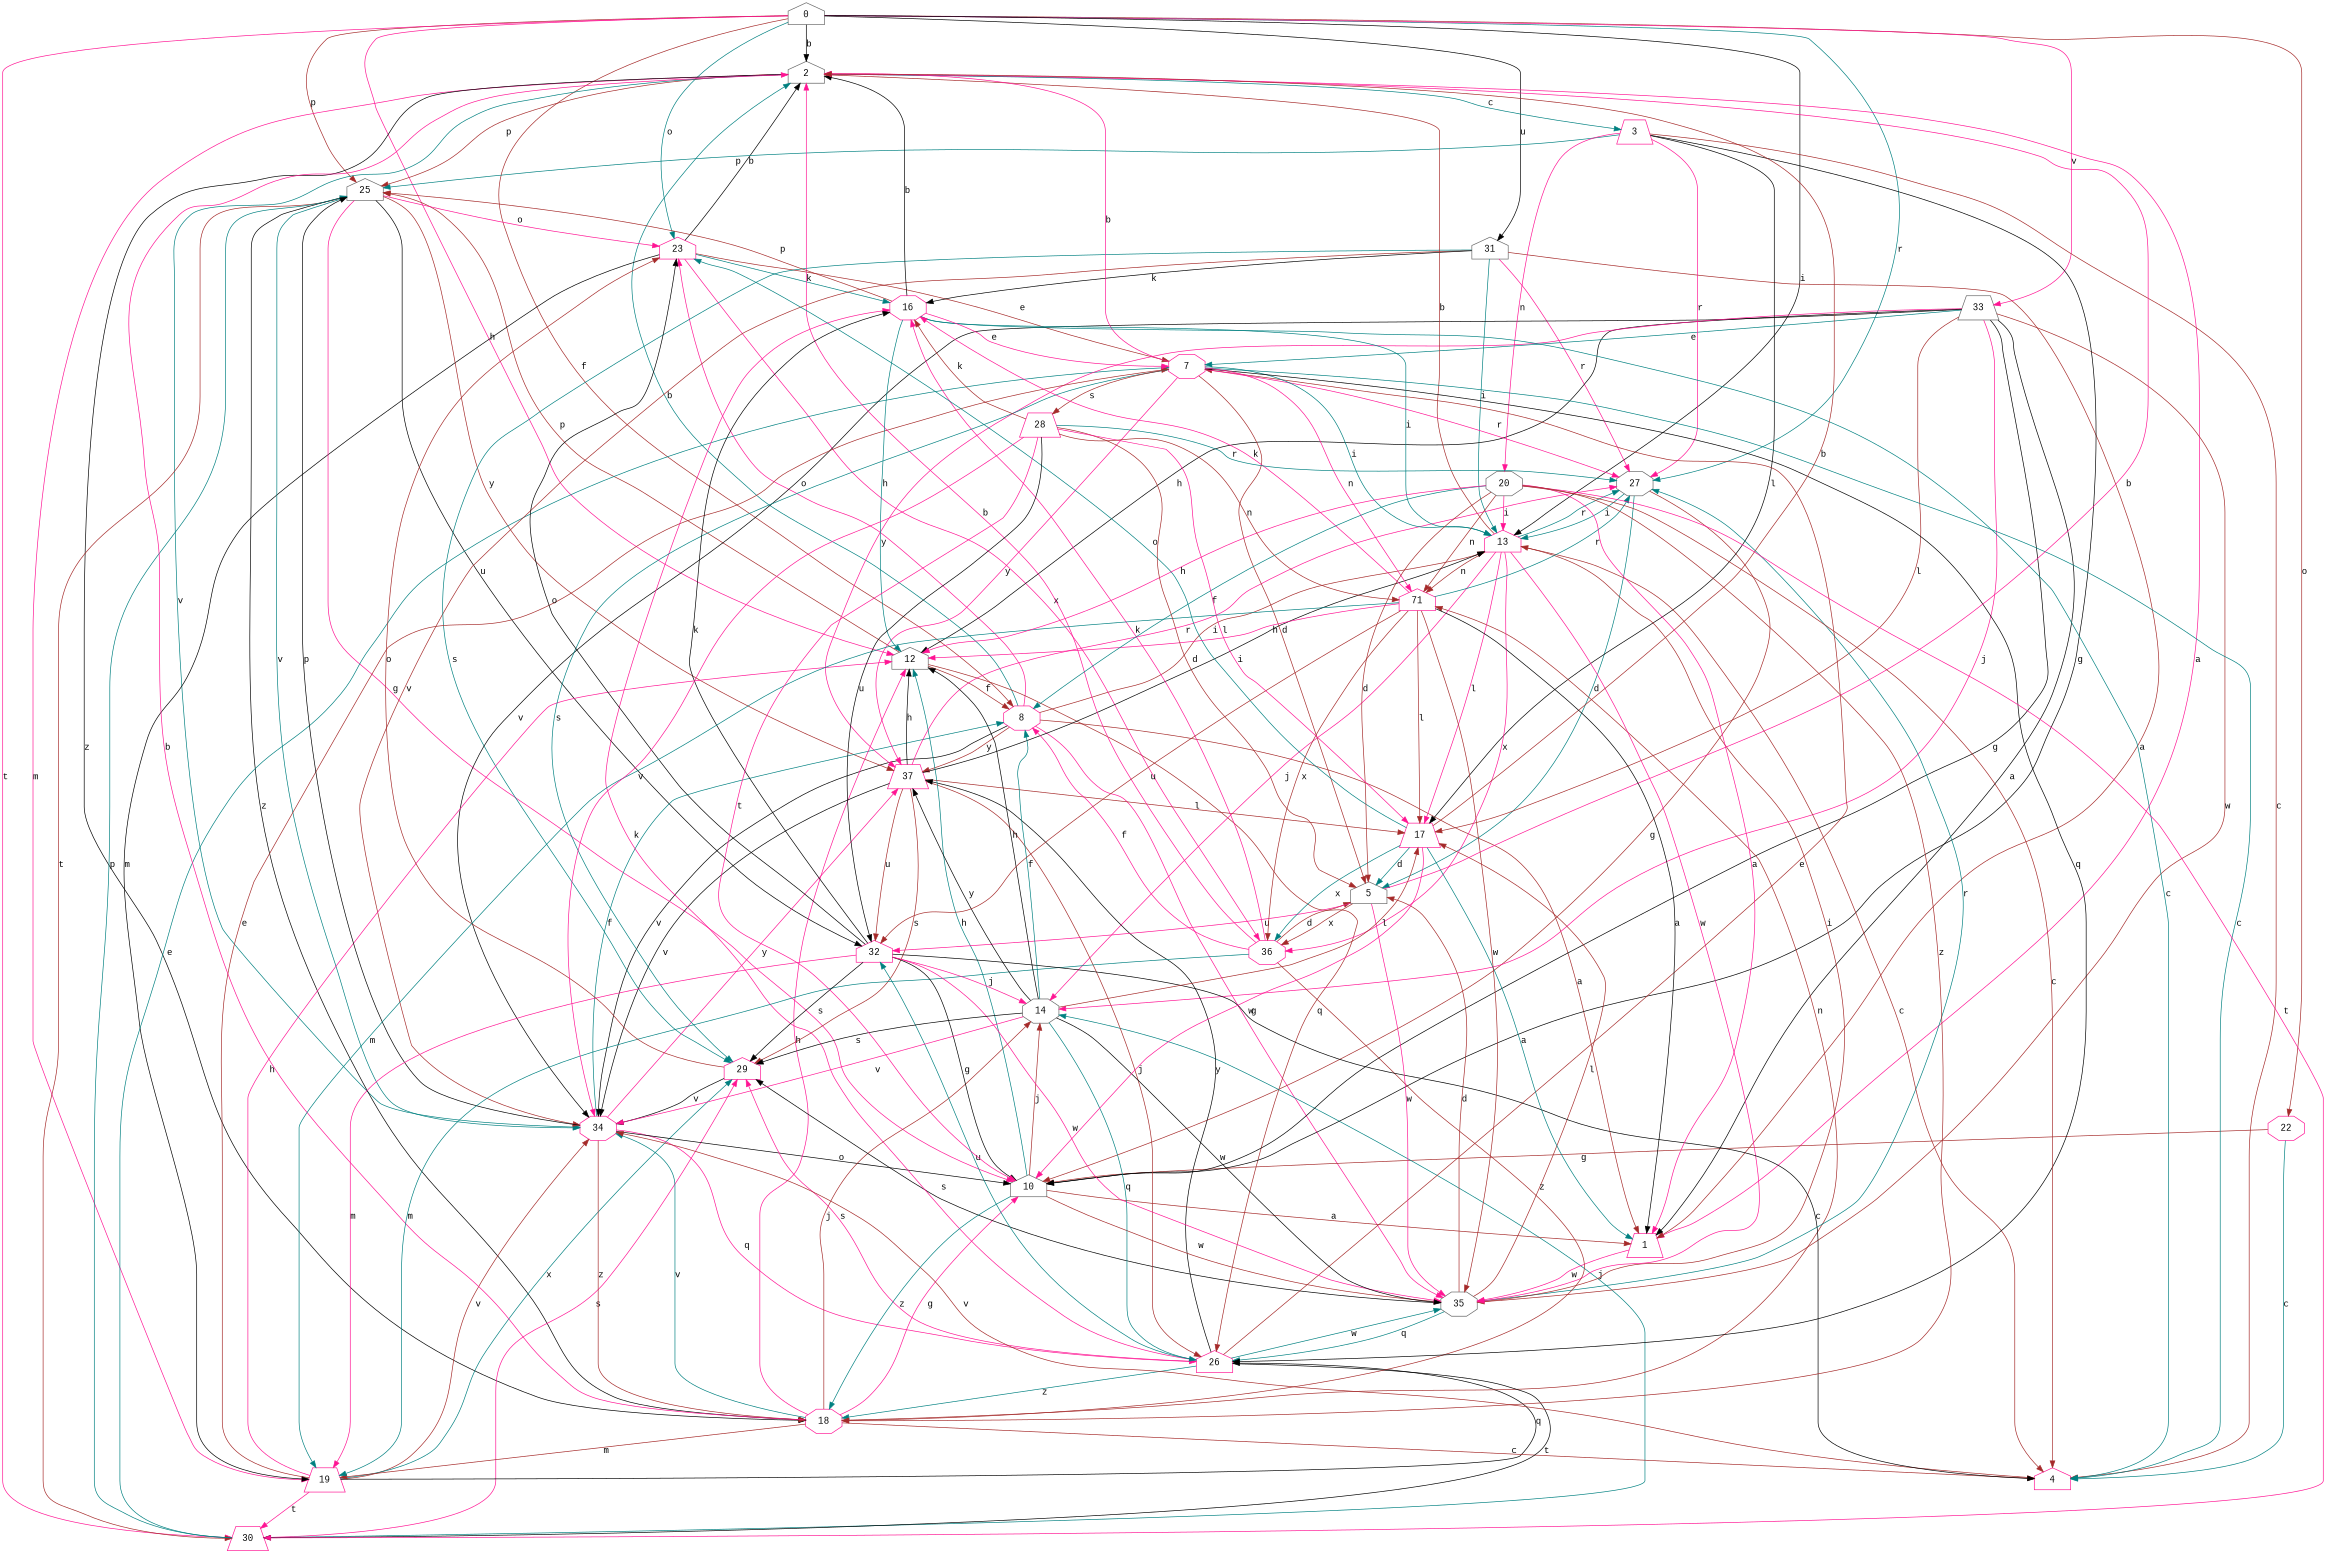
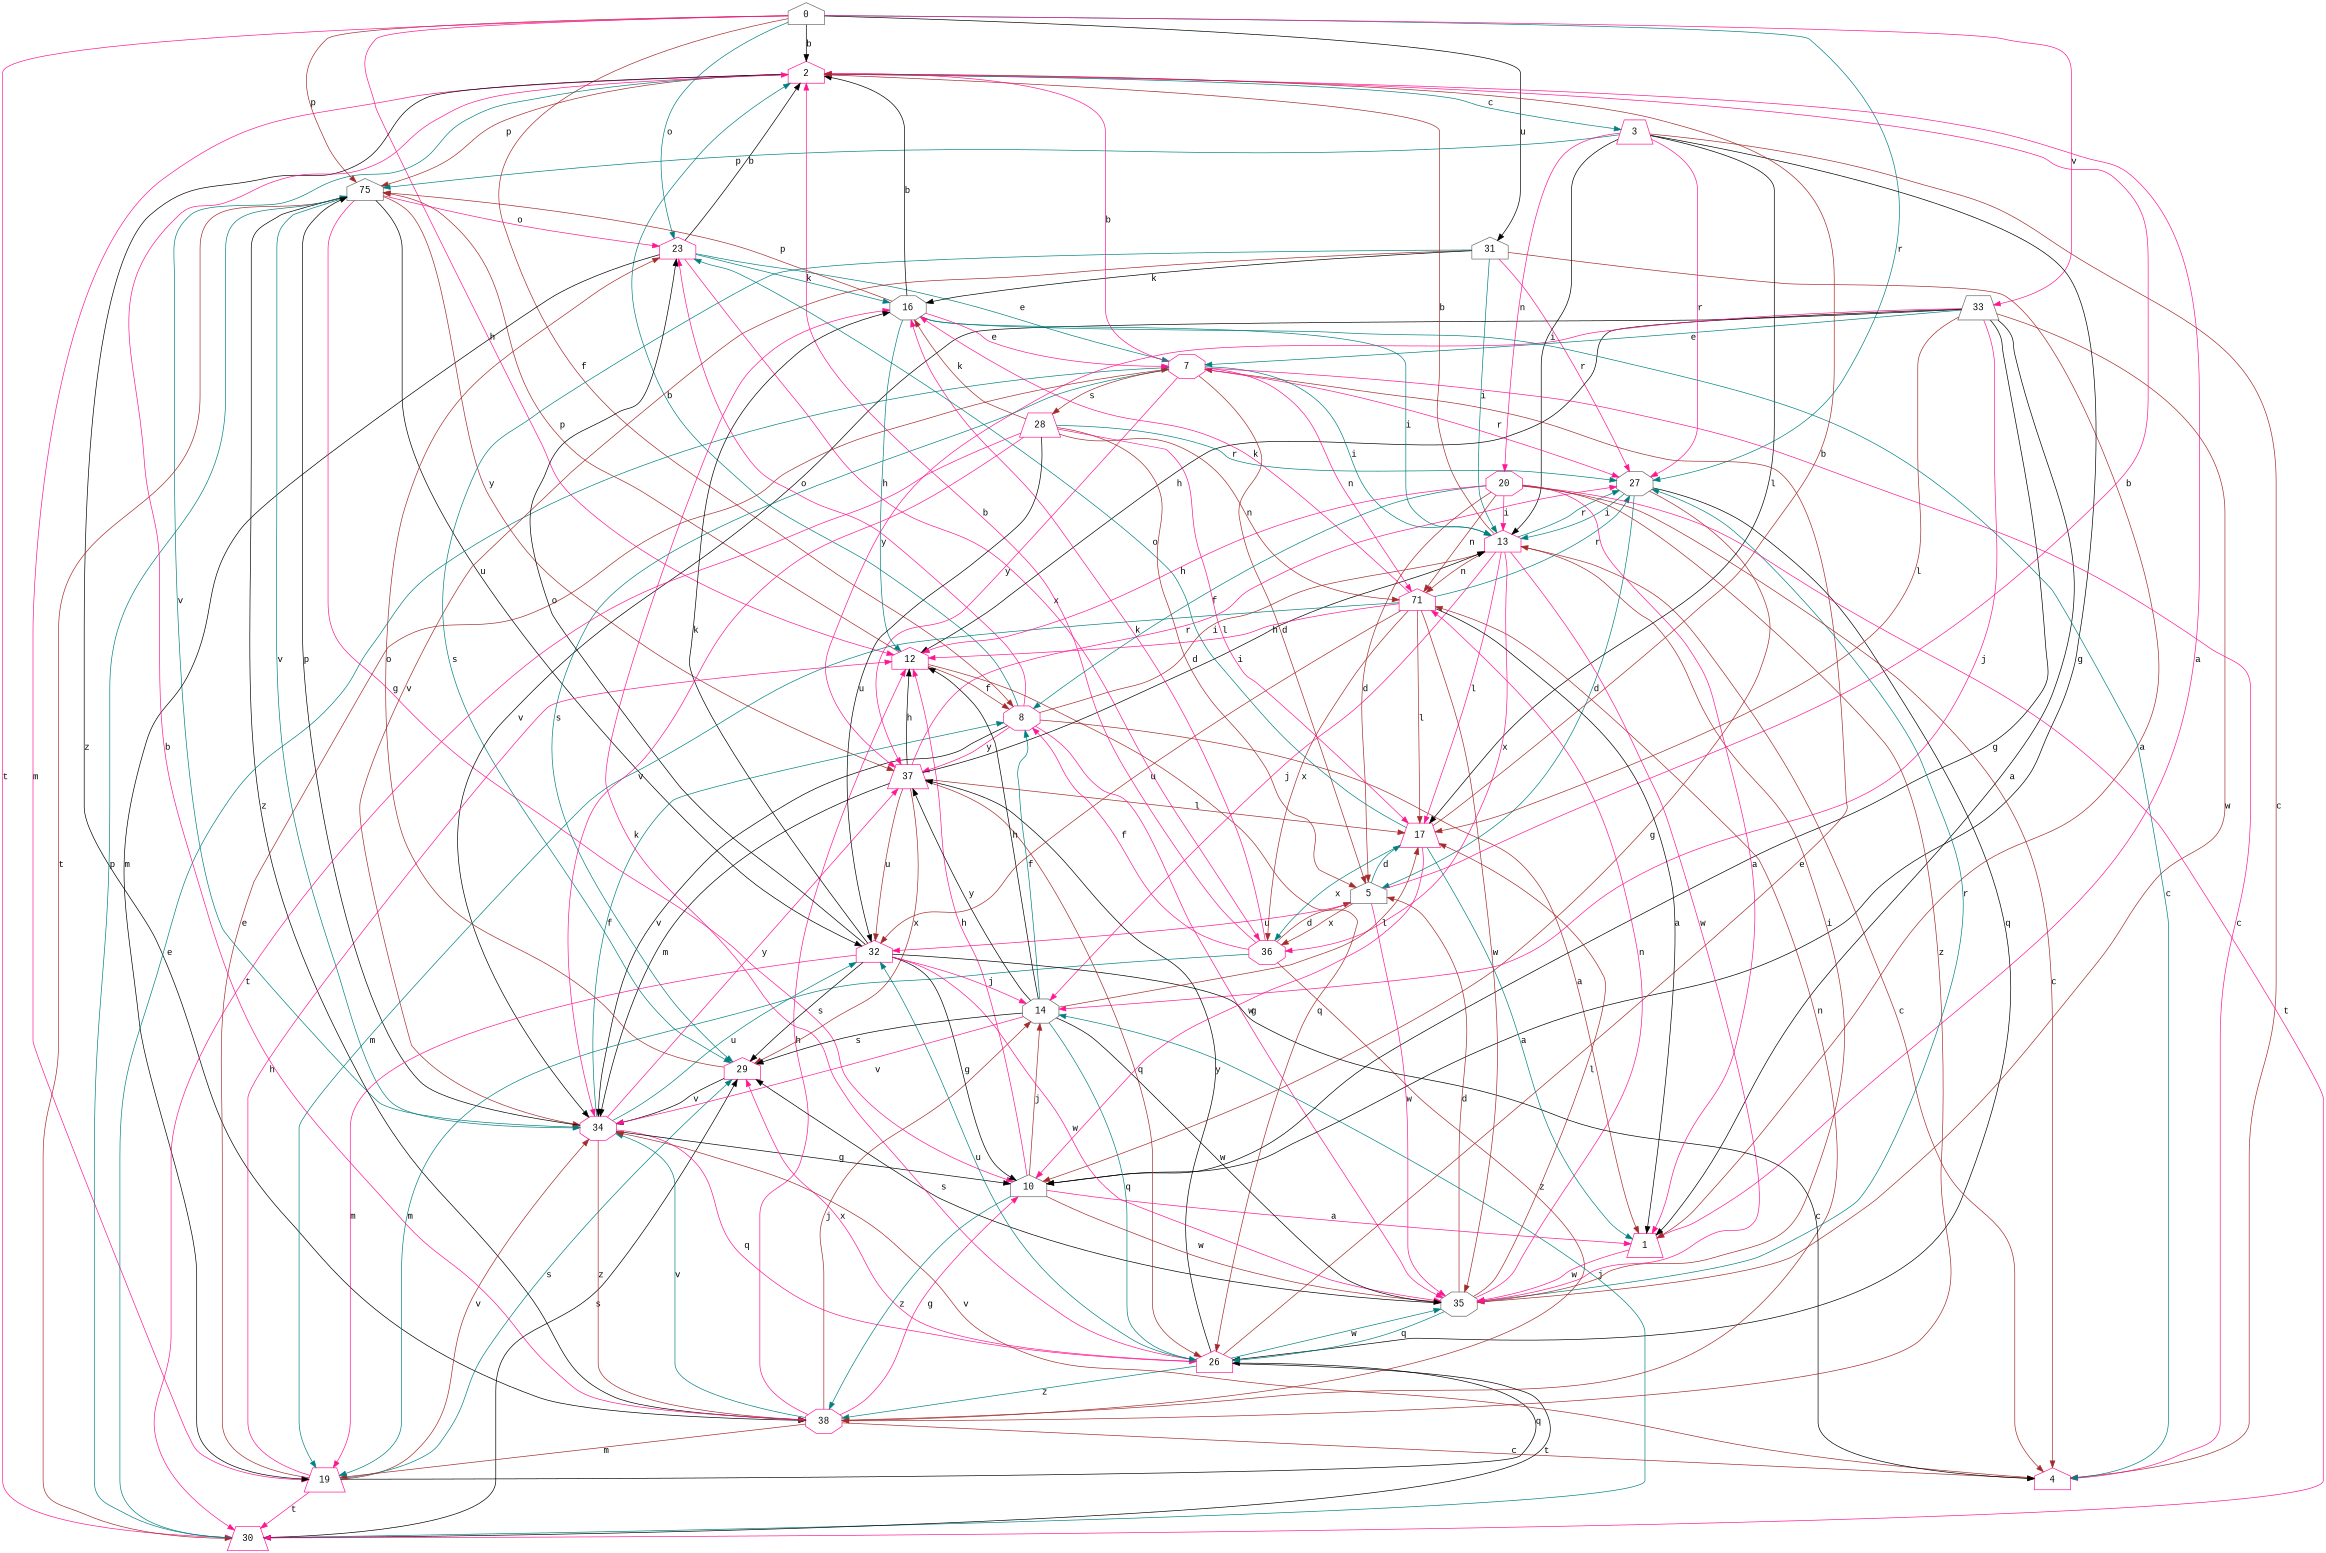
(1610, 38) -> (1548, 336)
(806, 73) -> (806, 73)
(365, 191) -> (365, 191)
(932, 296) -> (932, 296)
(908, 308) -> (908, 308)
(1504, 484) -> (1504, 484)
(2169, 621) -> (2169, 621)
(910, 659) -> (910, 659)
(971, 753) -> (971, 753)
(735, 809) -> (386, 800)
(2063, 842) -> (1978, 1152)
(1395, 864) -> (1380, 864)
(916, 923) -> (916, 923)
(962, 928) -> (962, 928)
none -> (1637, 951)
(666, 952) -> (666, 952)
none -> (728, 1038)
(1141, 1070) -> (1141, 1070)
(2286, 1128) -> none
(842, 1158) -> (842, 1158)
(843, 1216) -> (843, 1216)
(1335, 1221) -> (1335, 1221)
(549, 1275) -> (549, 1275)
(502, 1362) -> (502, 1362)
(824, 1421) -> (824, 1421)
